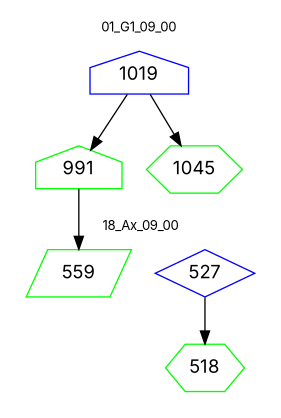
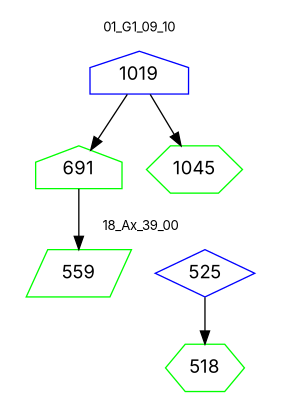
(139, 28) -> (139, 28)
(79, 169) -> (79, 169)
(141, 227) -> (141, 227)
(205, 273) -> (205, 273)
